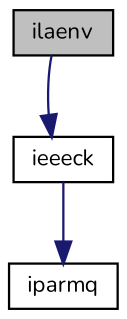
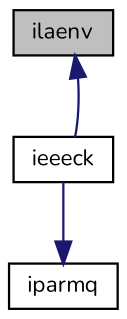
(48, 85) -> (78, 108)
